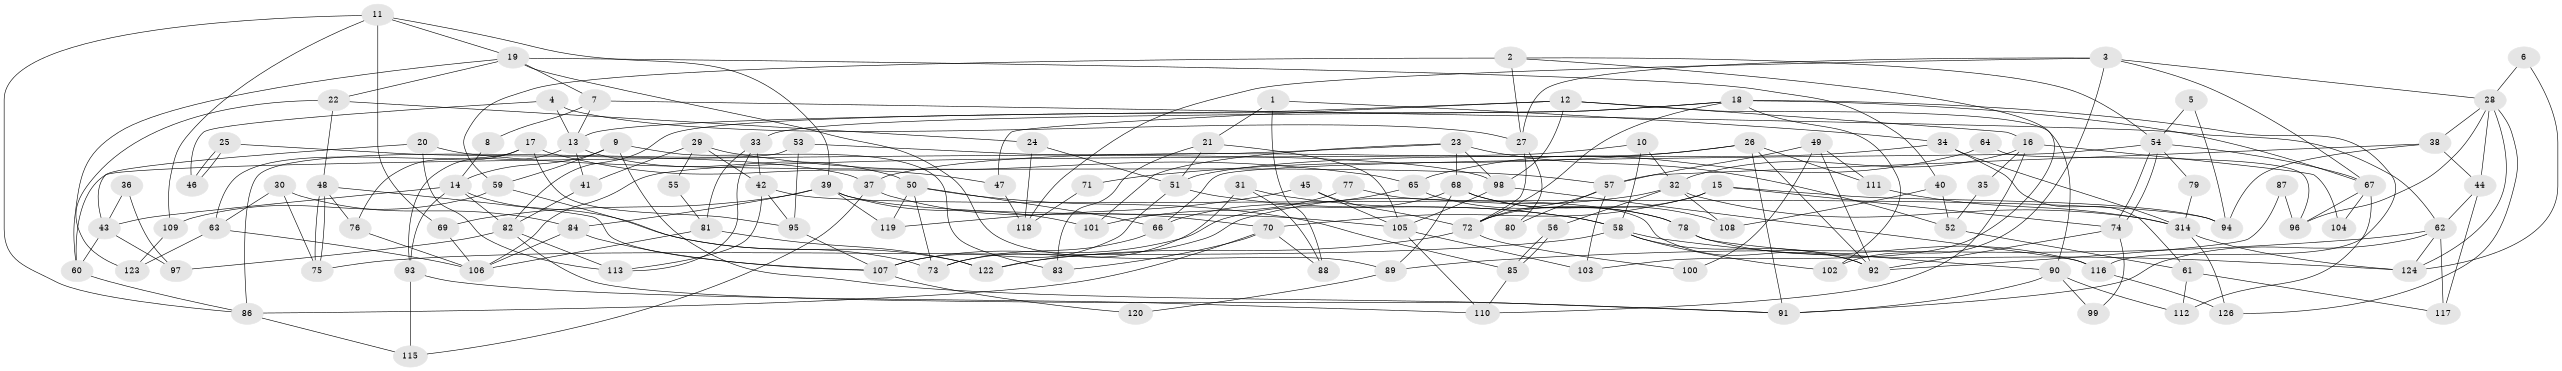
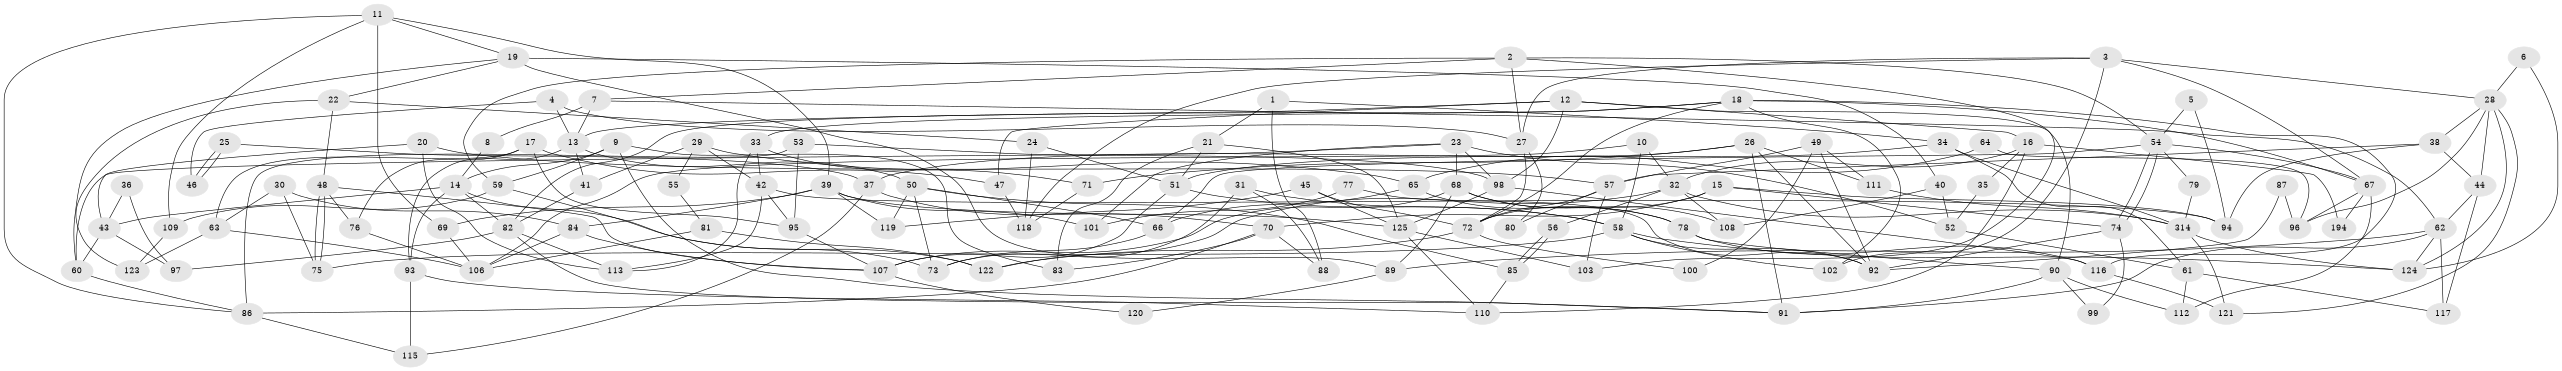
(554, 79) -> (1053, 79)
(718, 179) -> (920, 170)
(1400, 228) -> (1400, 228)
(2339, 228) -> (2339, 228)
(2226, 314) -> (2226, 314)
